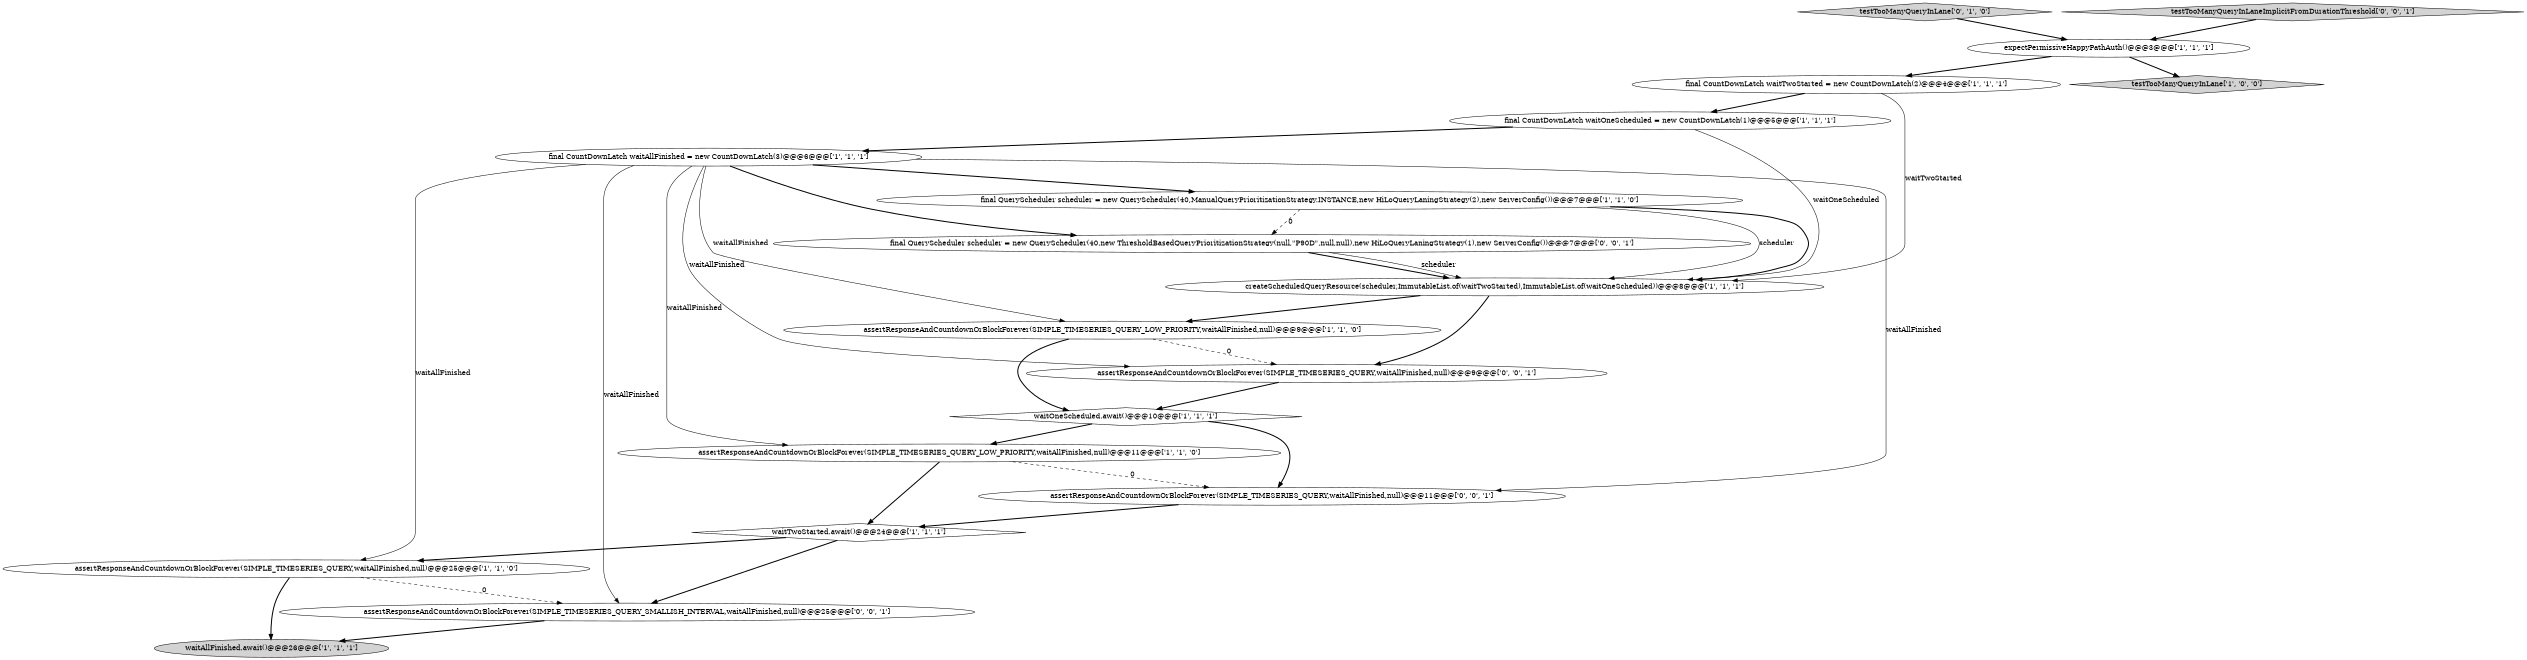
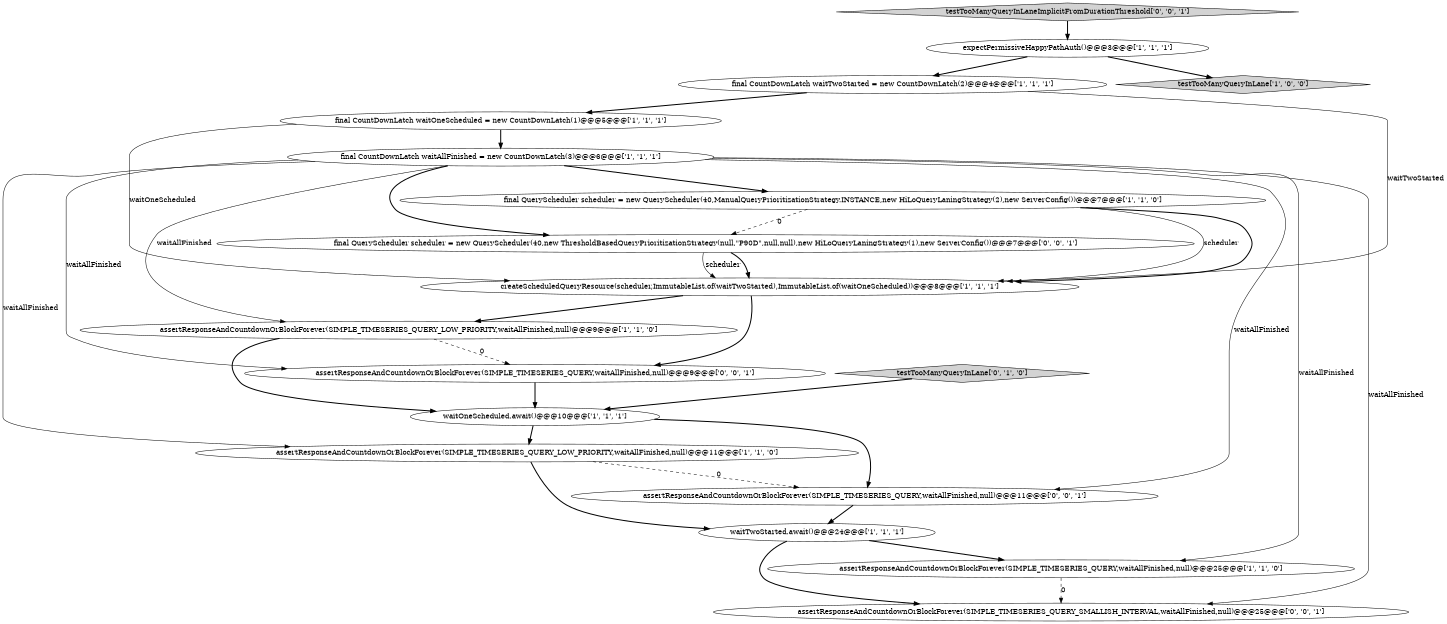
(2009, 29) -> (761, 394)
(1126, 417) -> (535, 417)
(859, 533) -> (817, 533)
(272, 648) -> none
